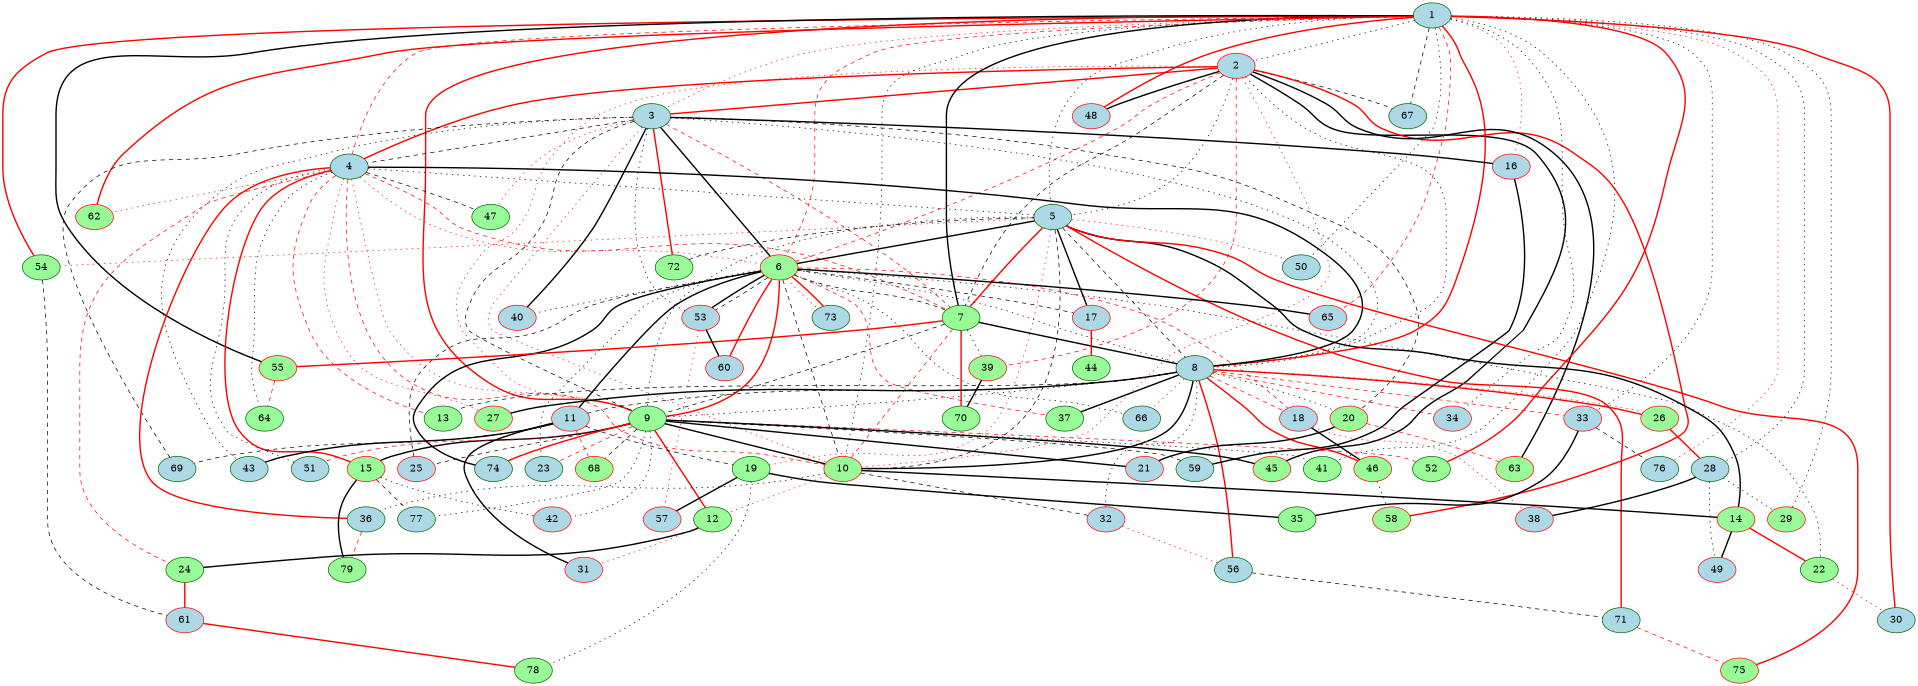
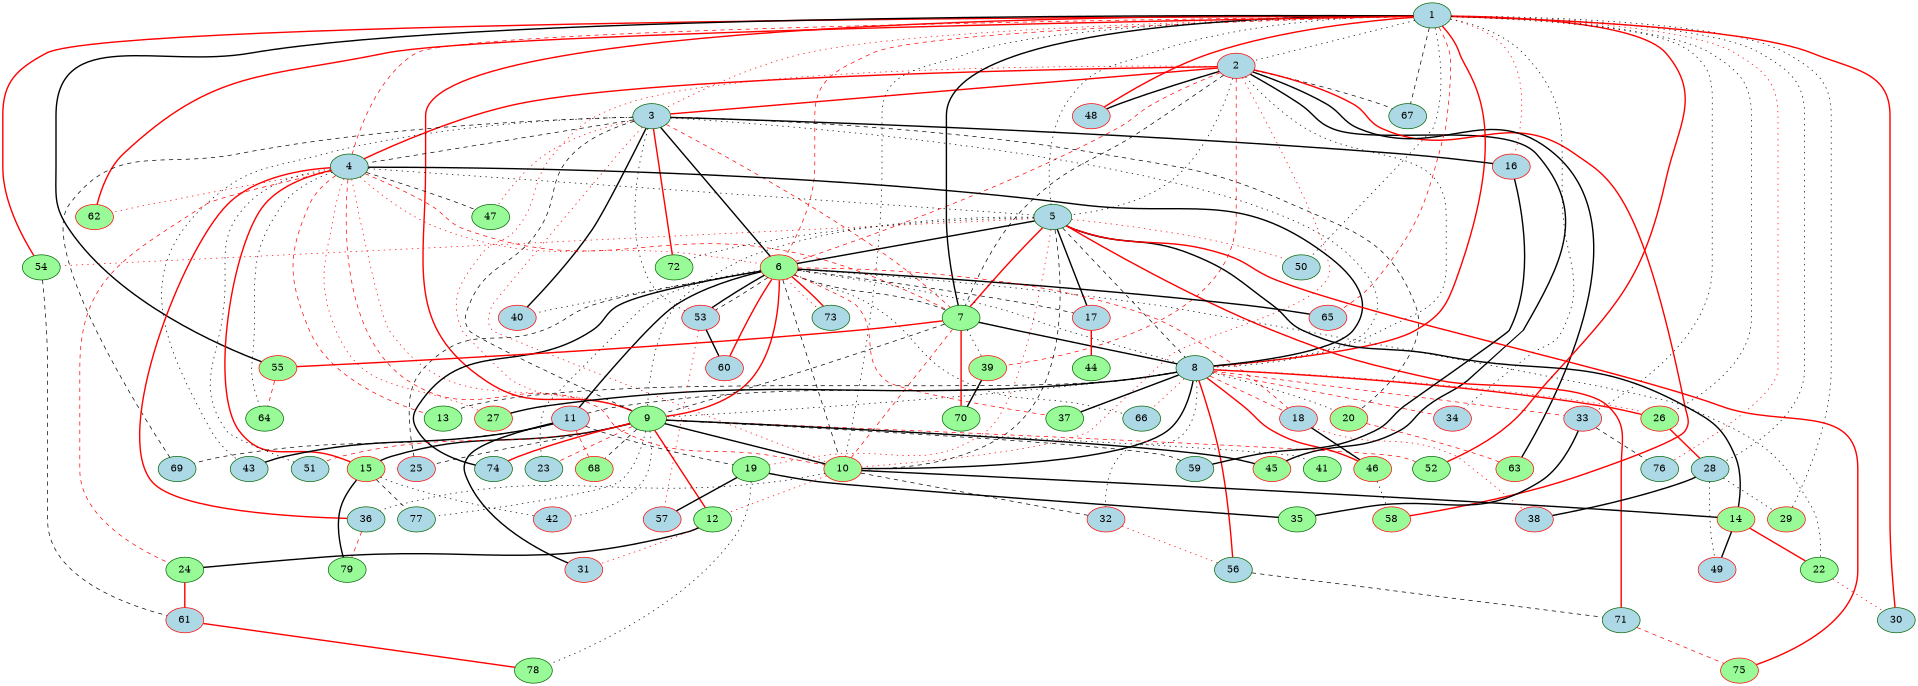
(808, 235) -> (808, 235)
(1599, 275) -> (1751, 108)
(1144, 469) -> none
